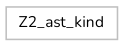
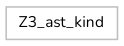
(62, 23) -> (62, 23)
